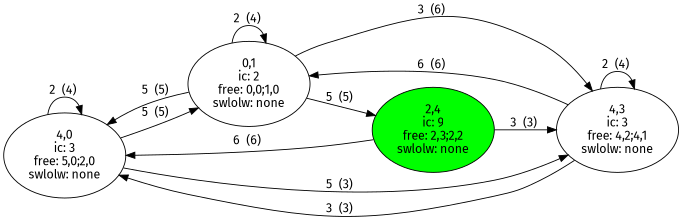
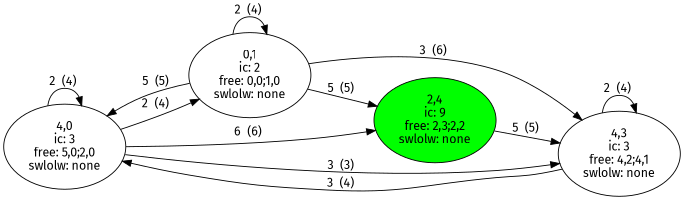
(446, 73) -> none
(157, 113) -> (157, 104)
(525, 123) -> (527, 129)
(255, 151) -> (247, 143)
(341, 185) -> (342, 166)
(341, 209) -> (342, 183)
